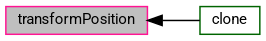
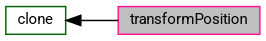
(181, 20) -> (100, 20)
